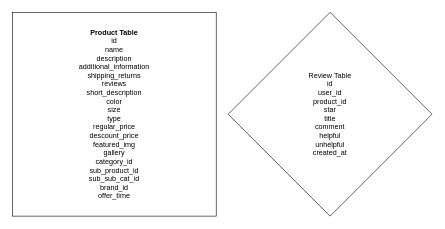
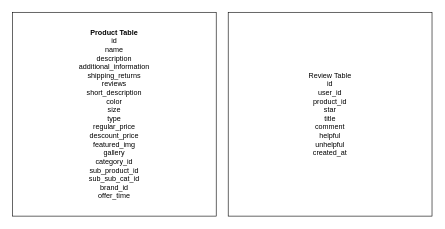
(330, 114) -> (330, 114)
